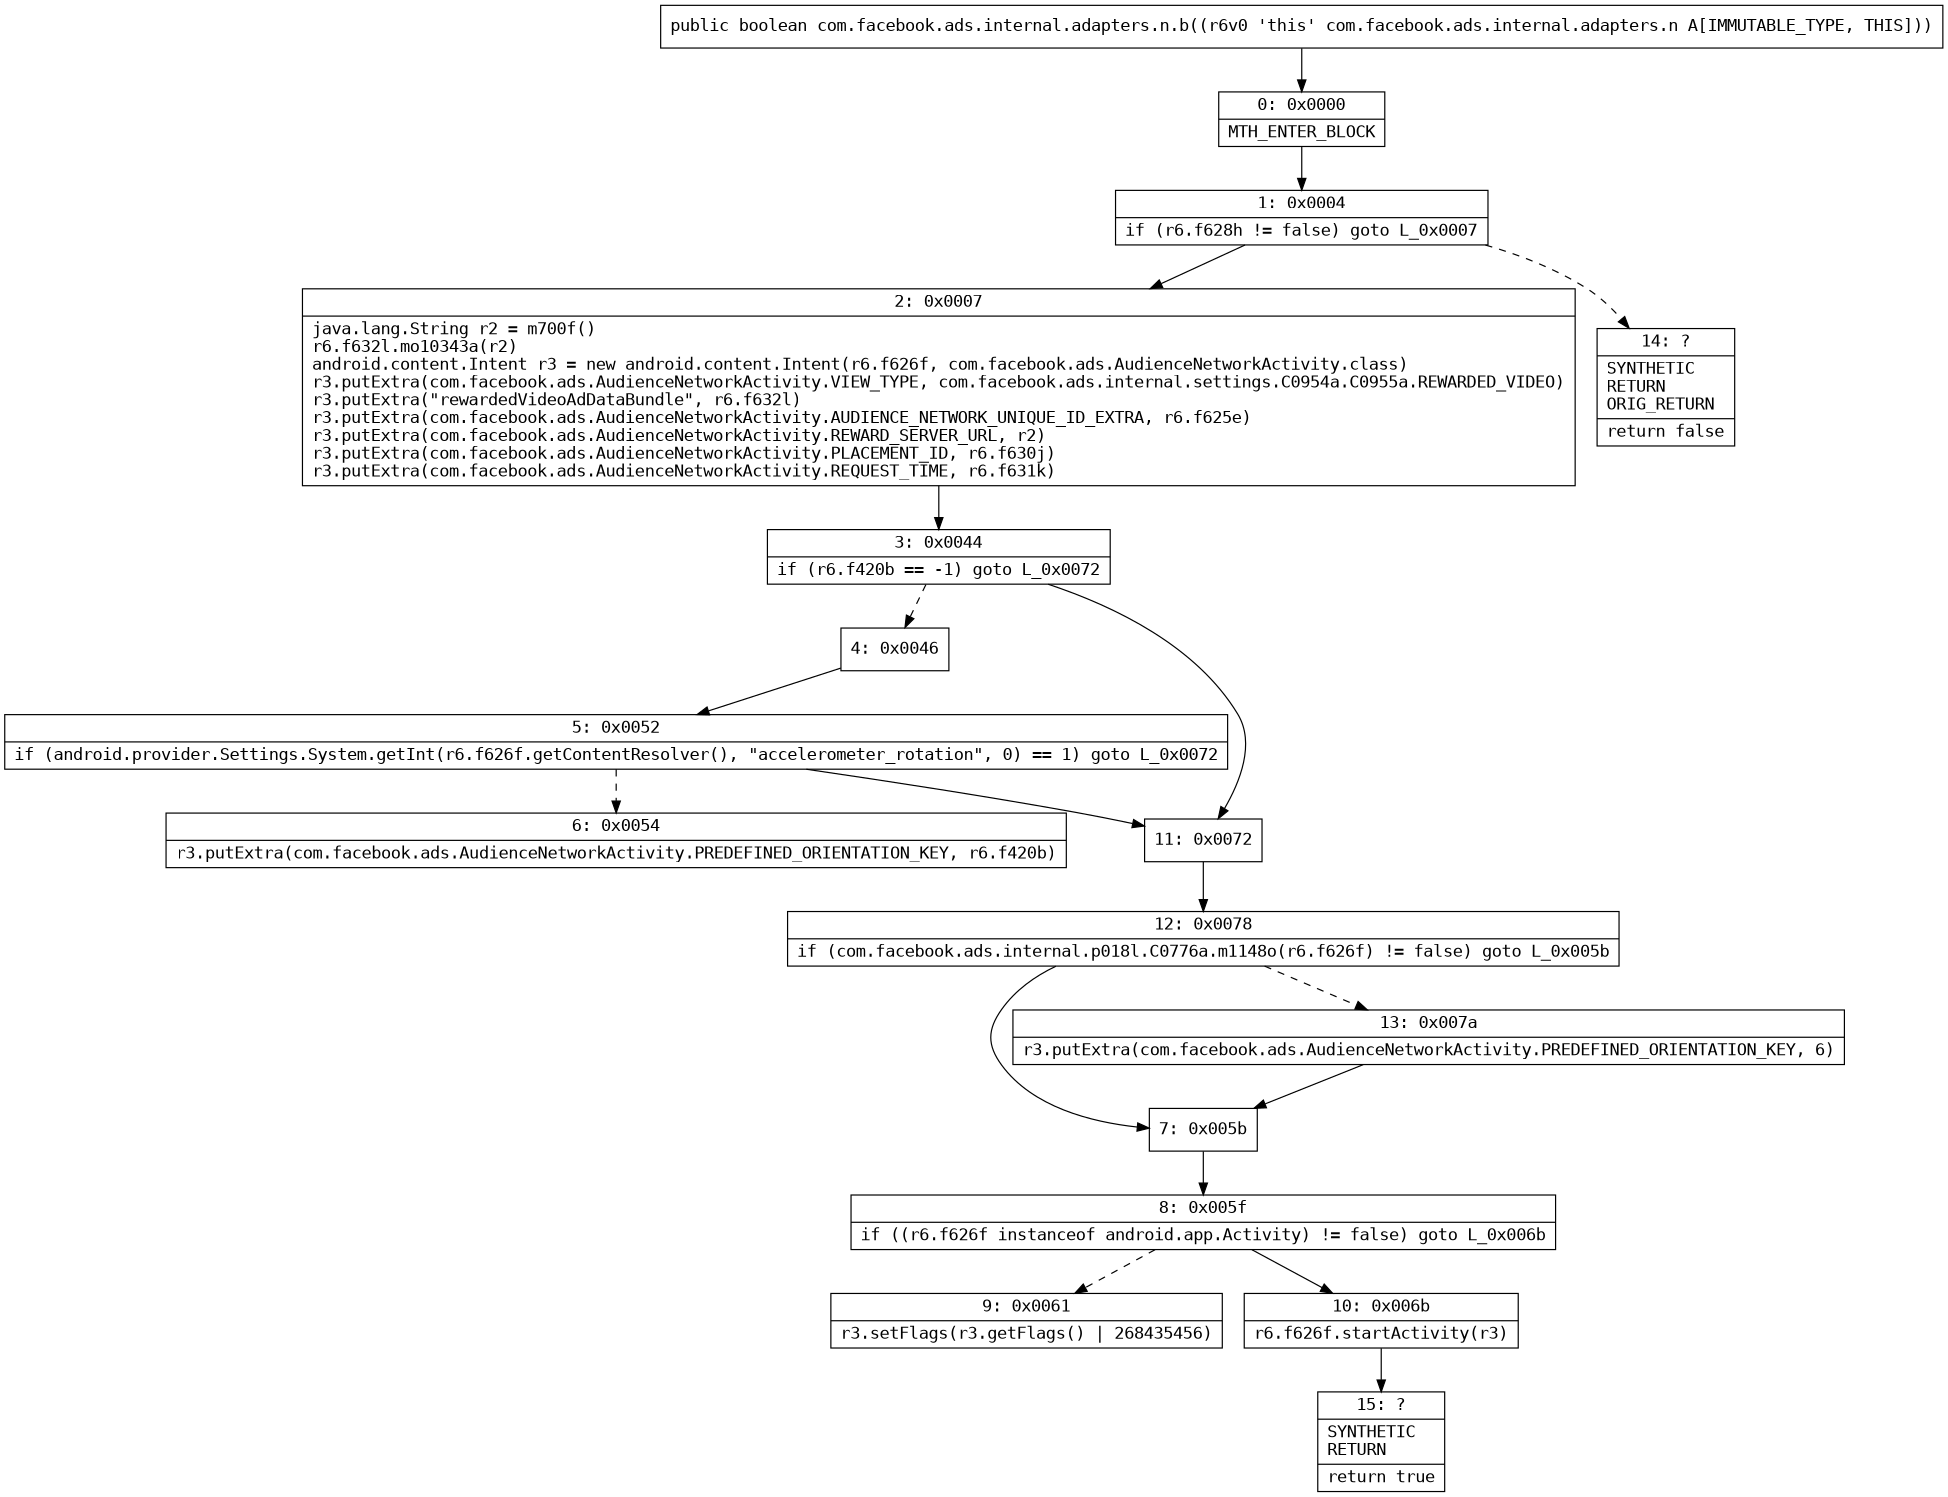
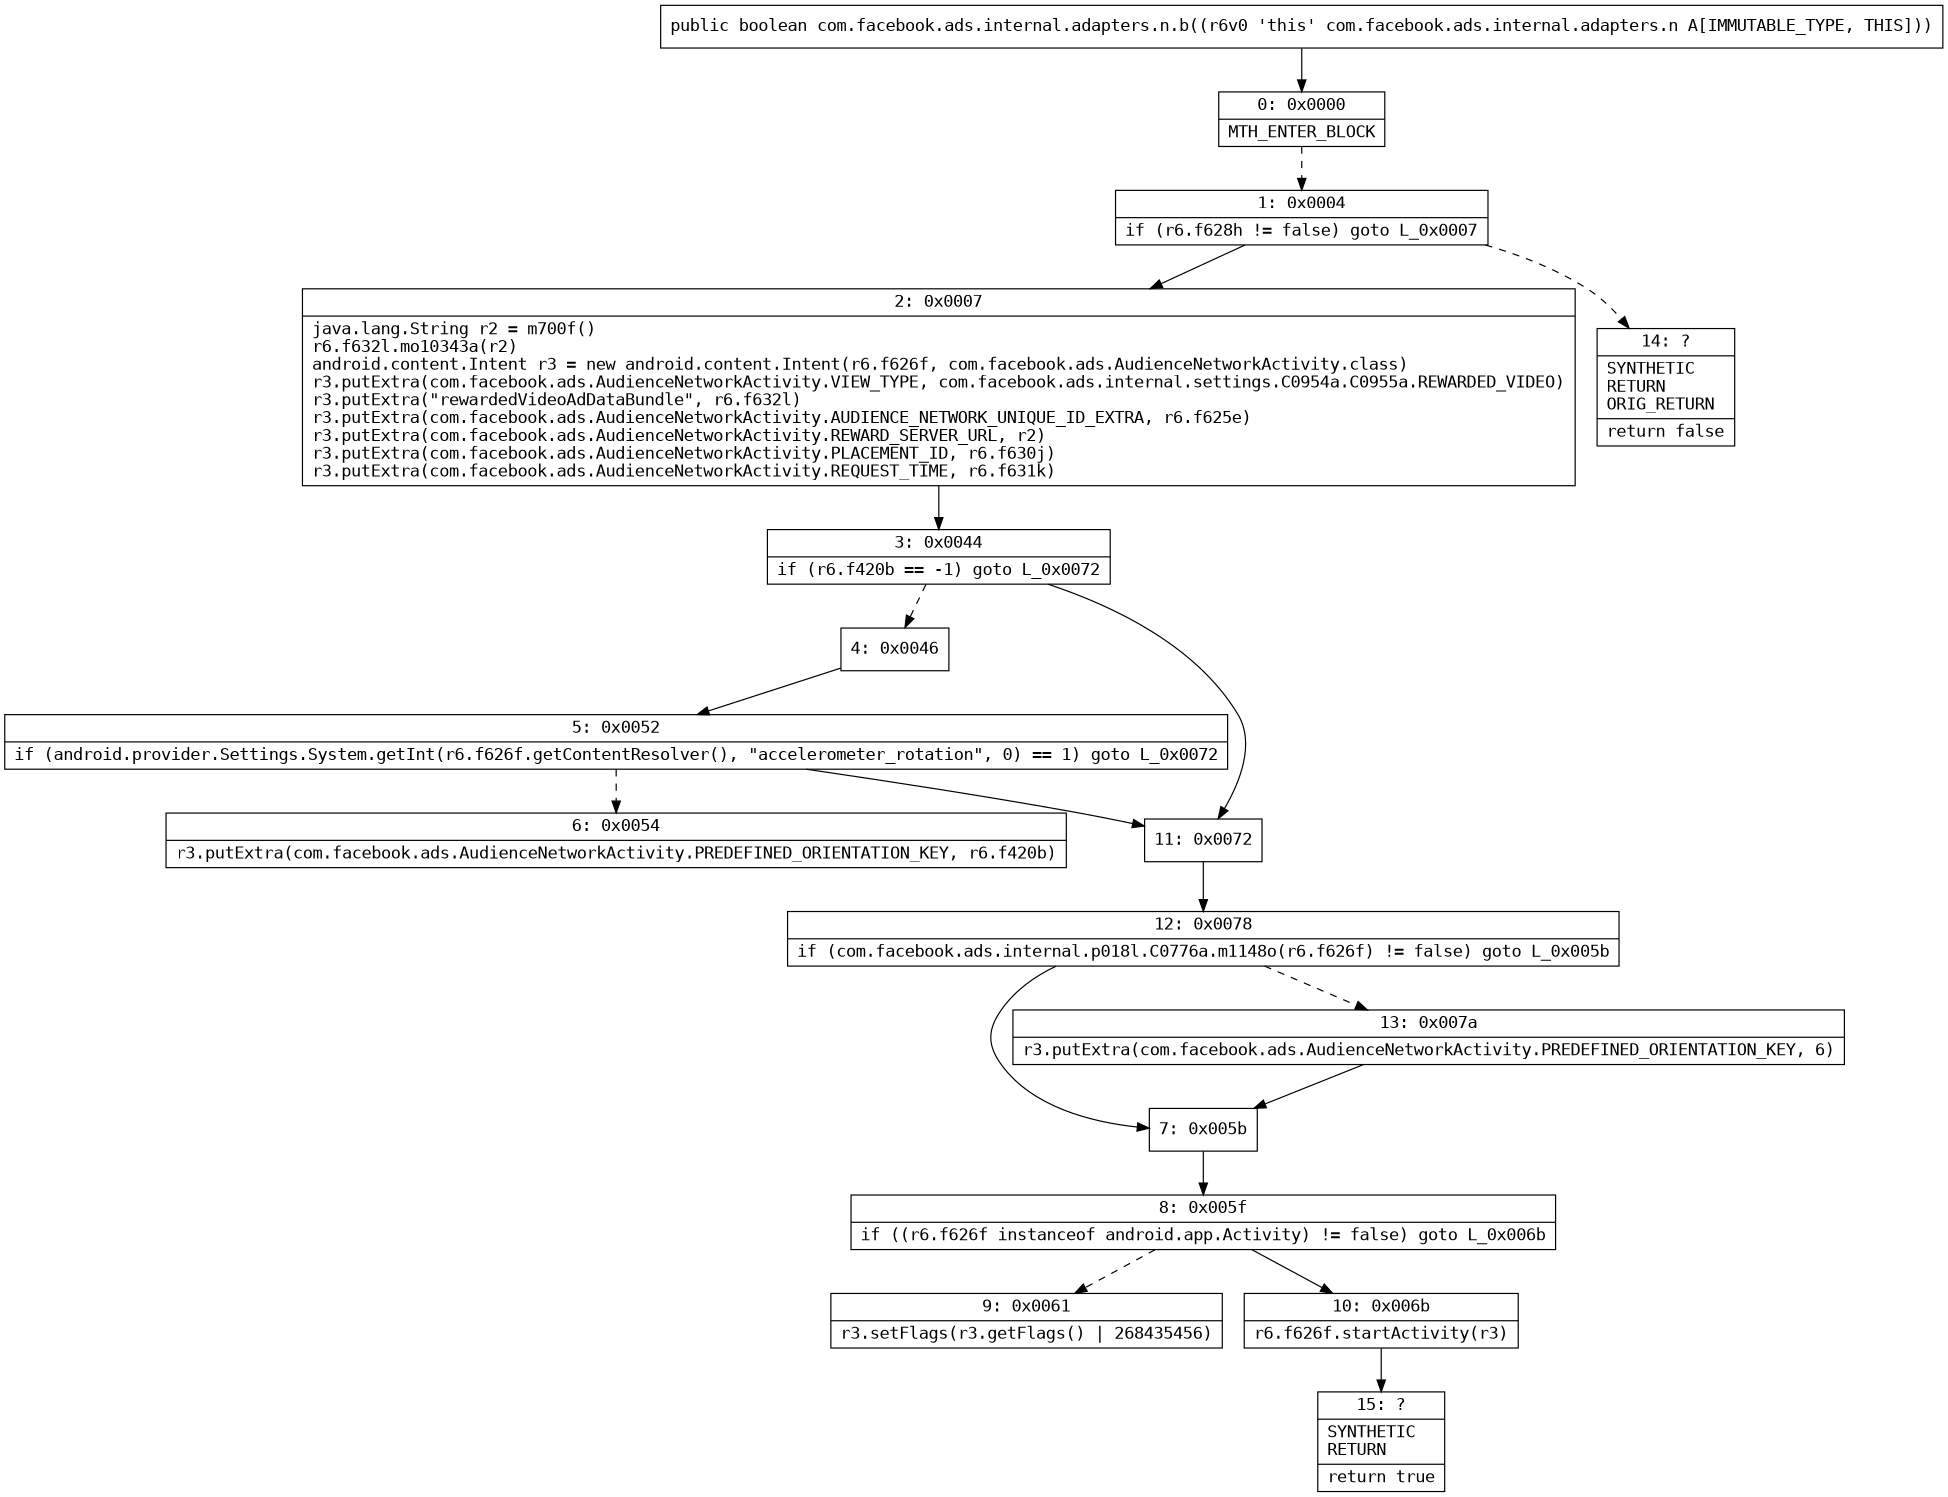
(1302, 162) -> (1302, 162)
